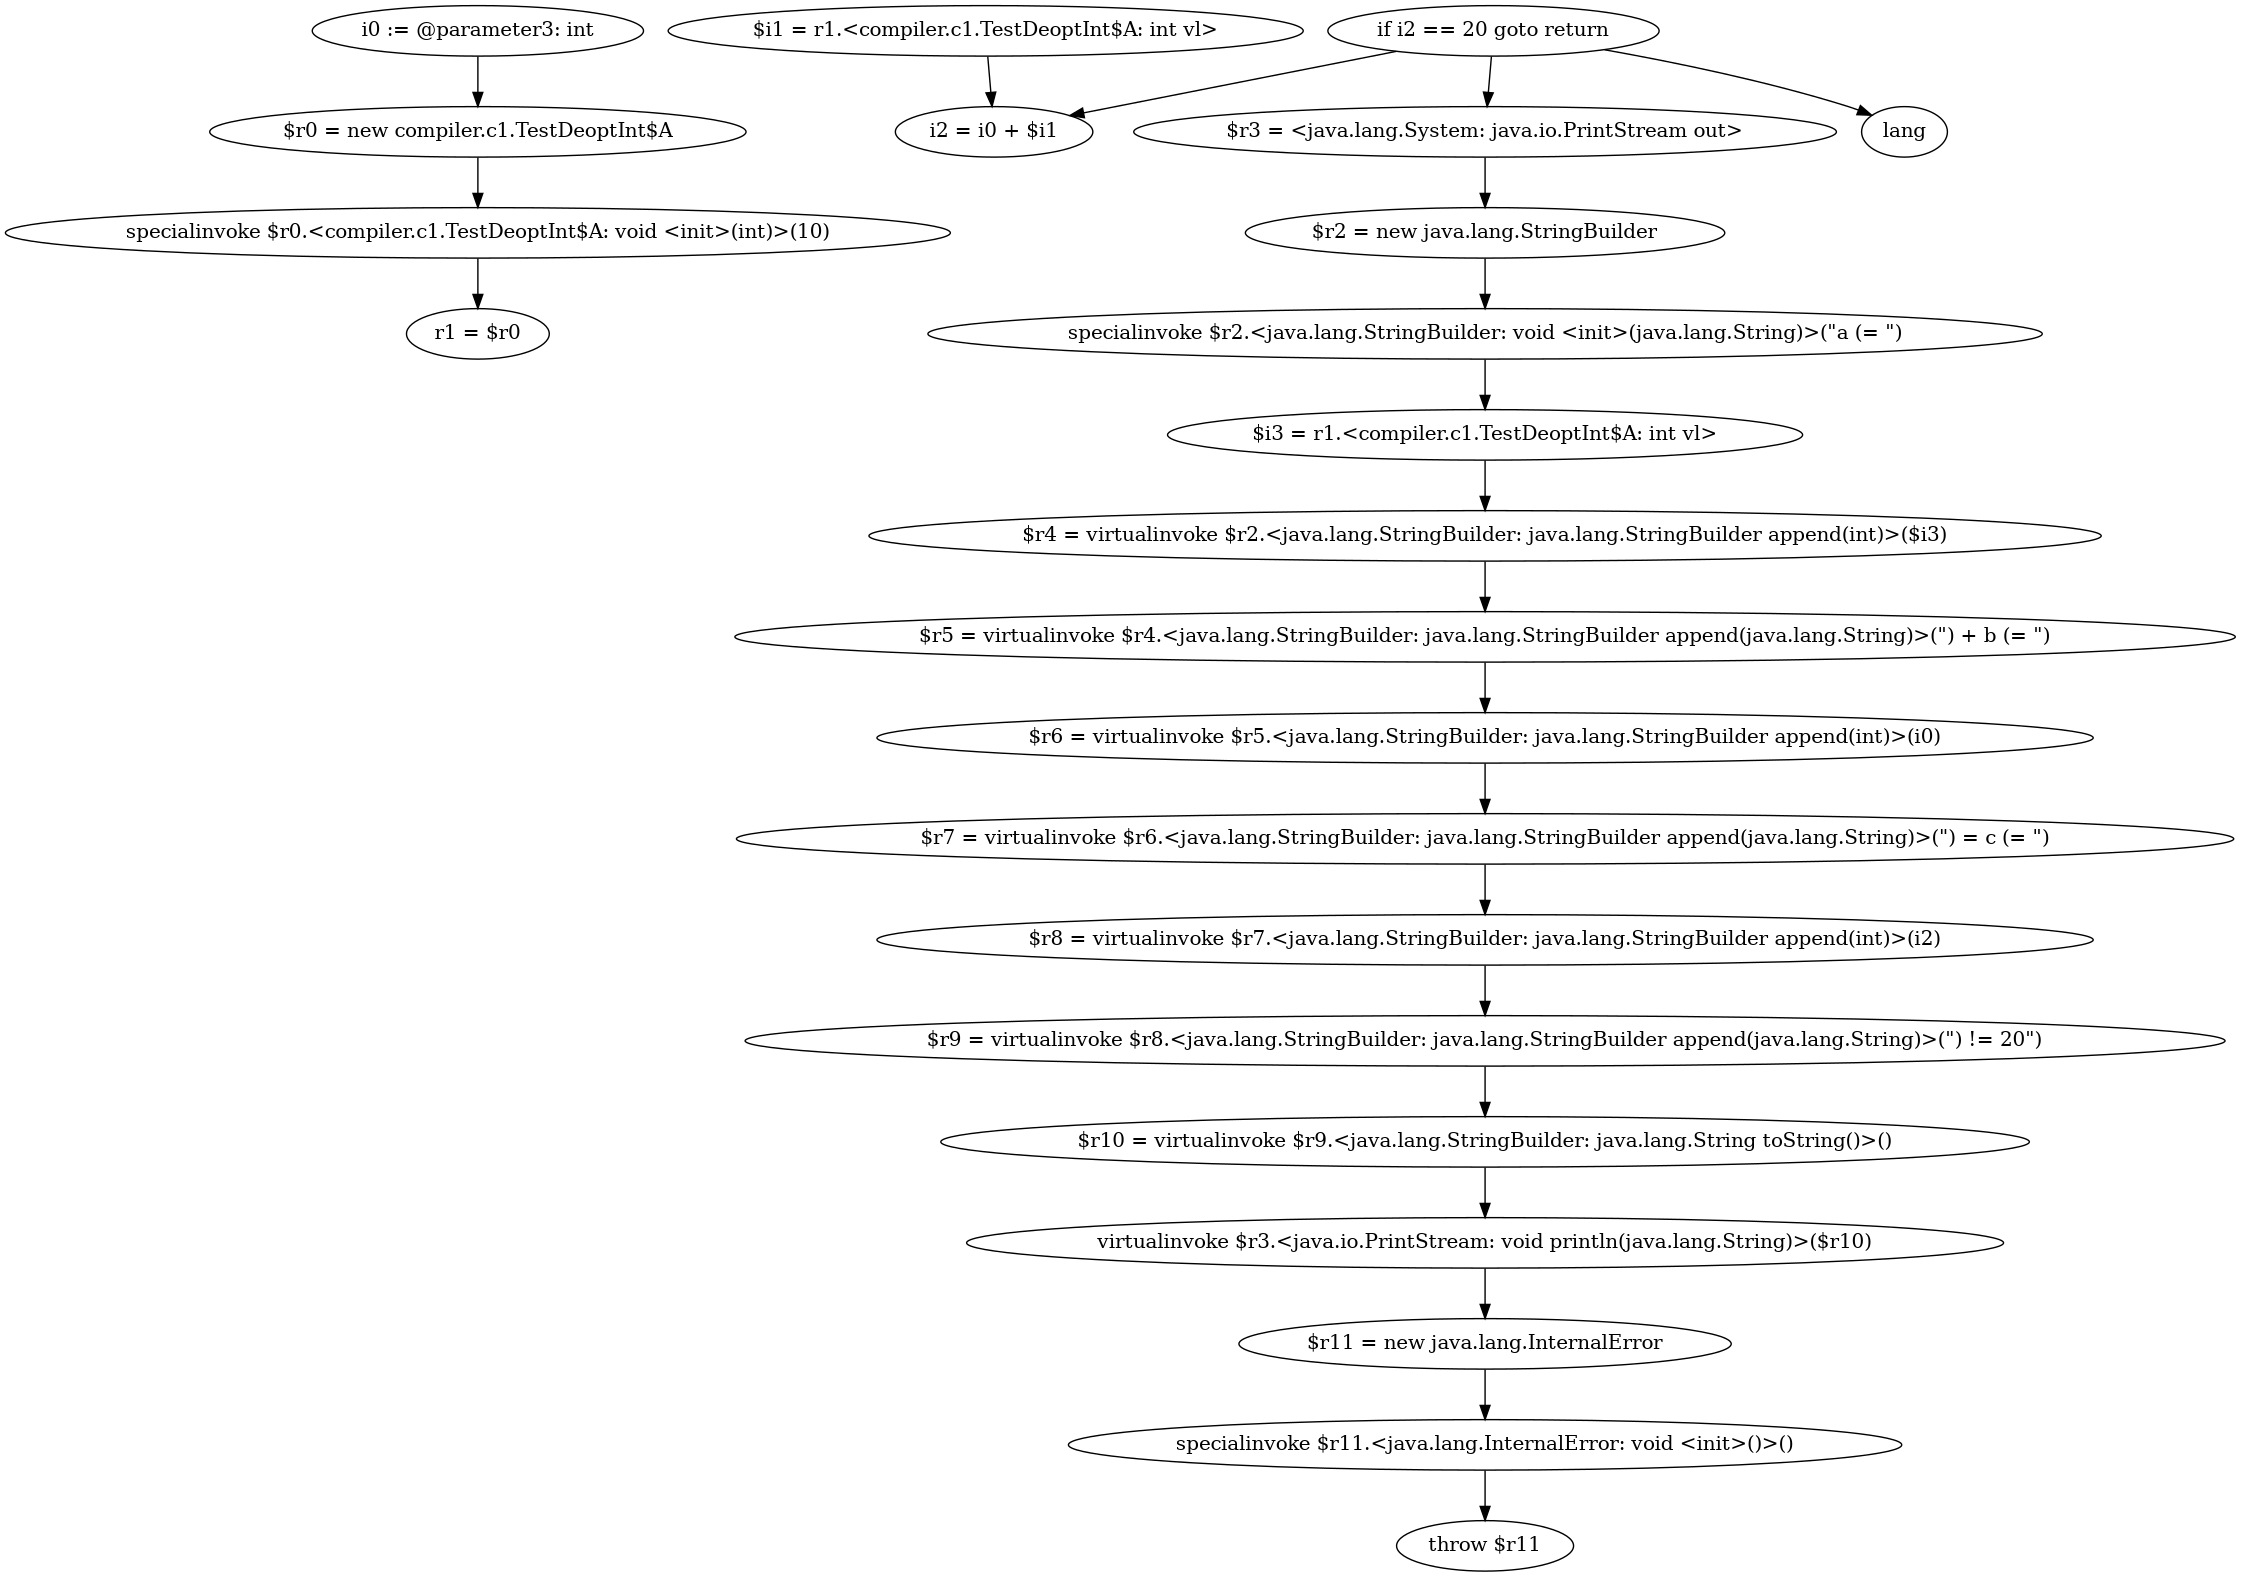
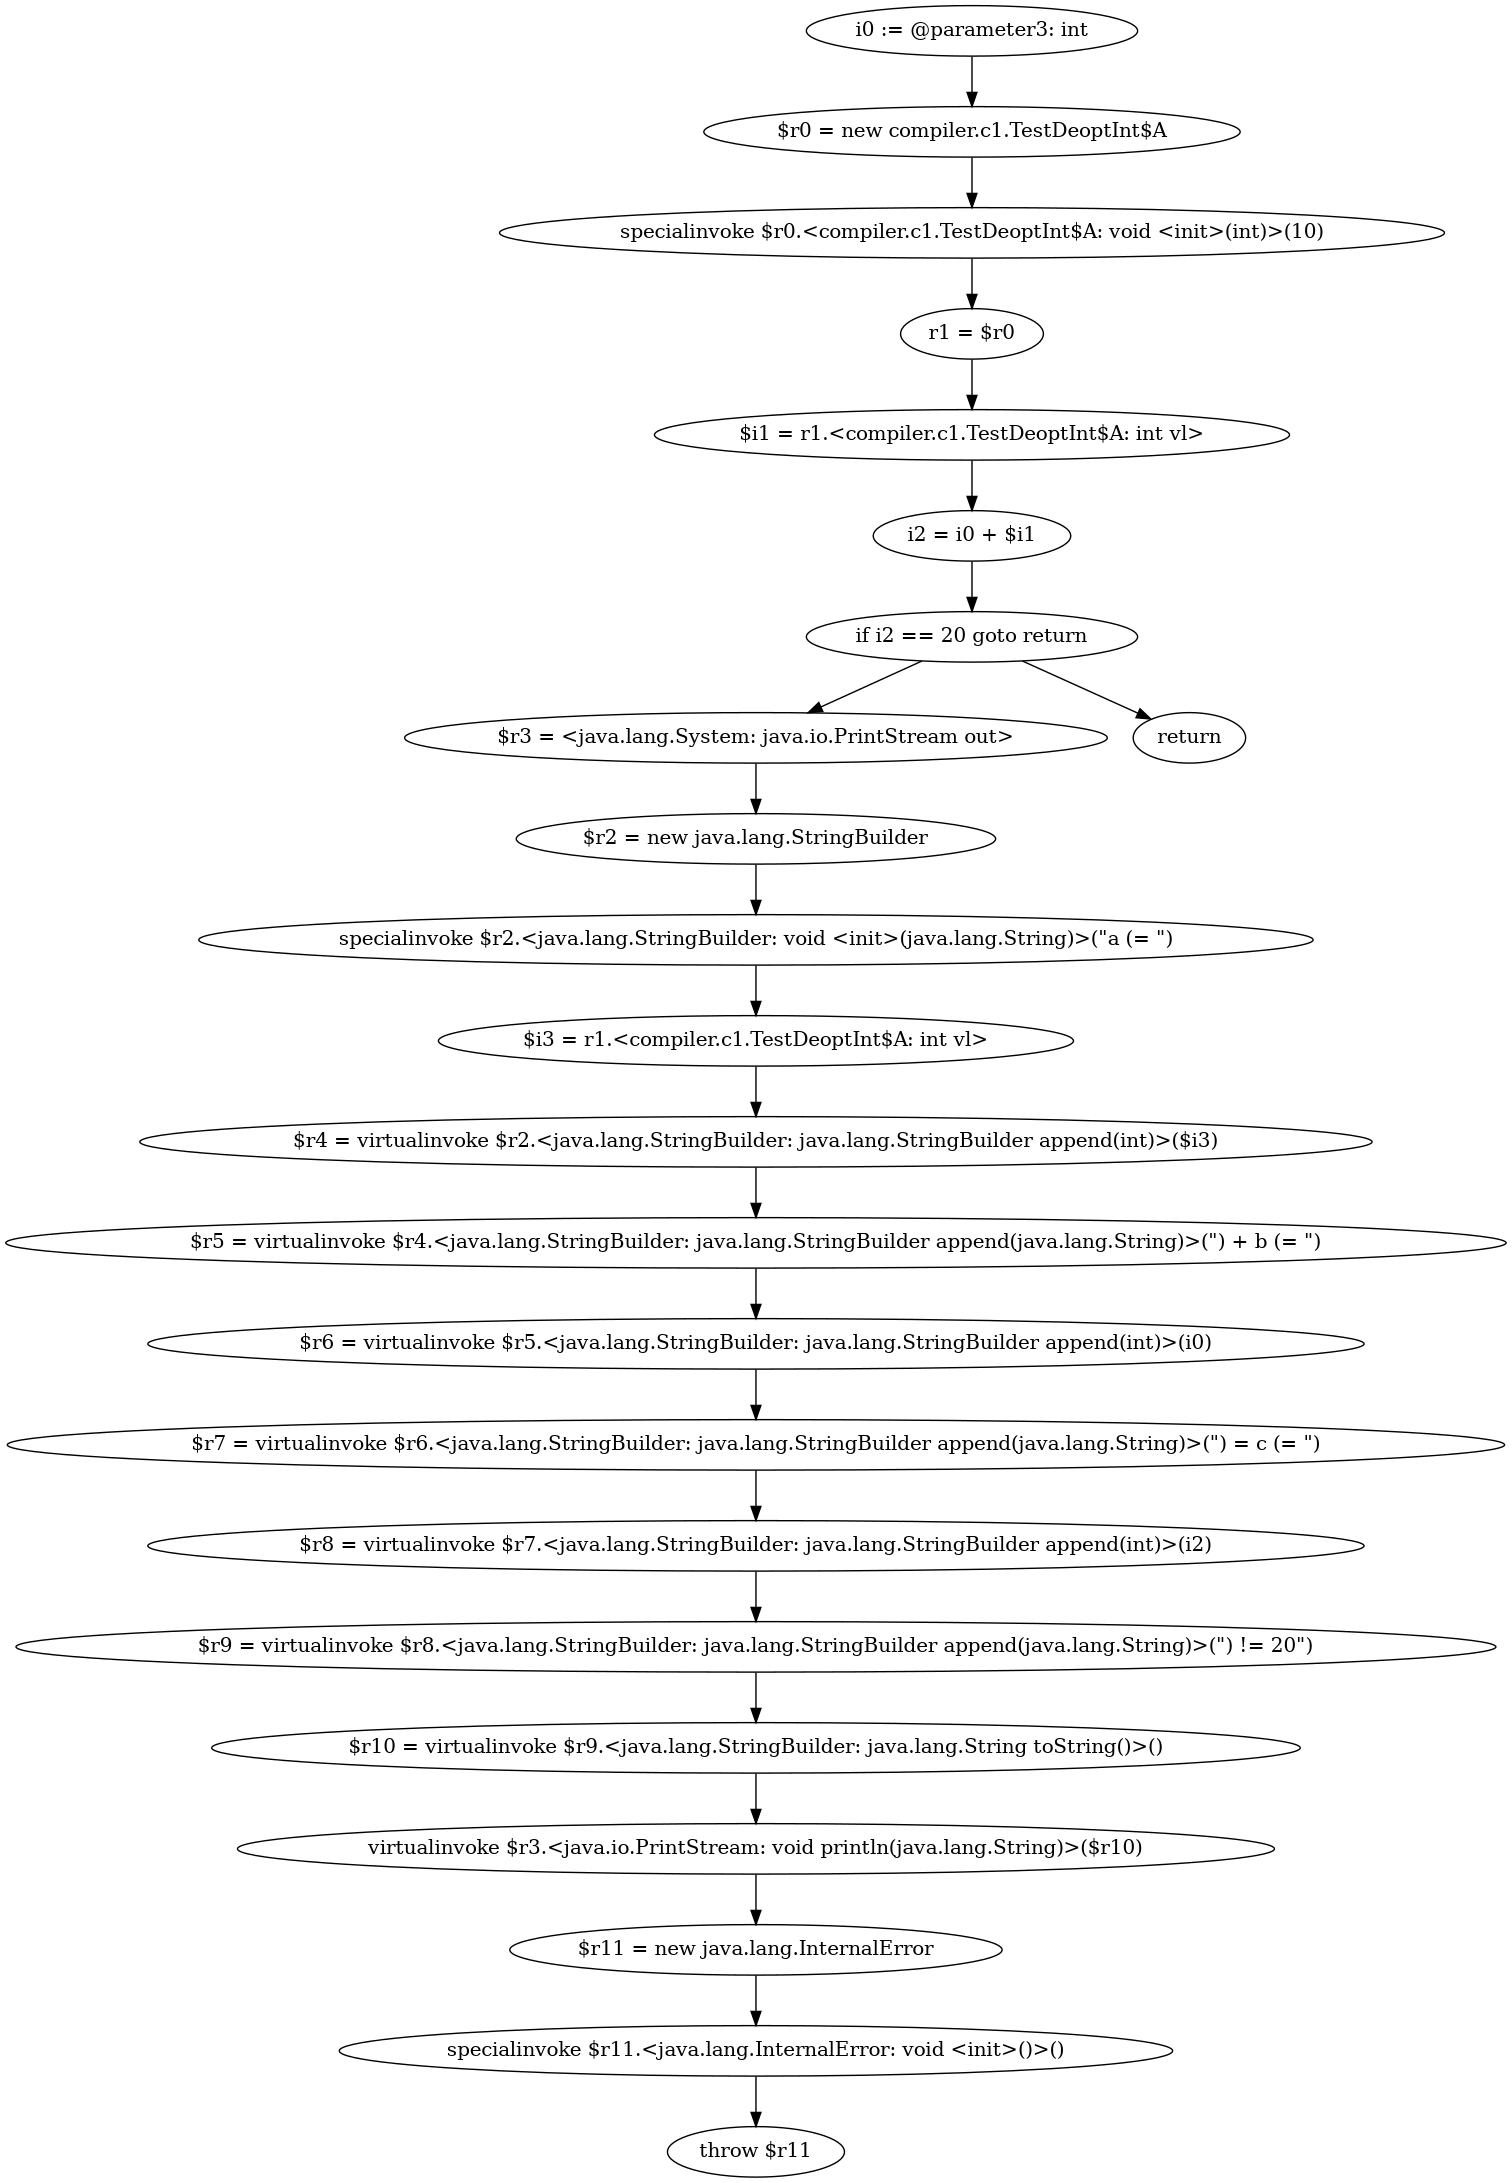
(1240, 82) -> (972, 579)
(1905, 132) -> (1189, 738)
none -> (972, 377)
